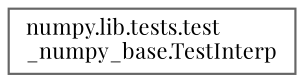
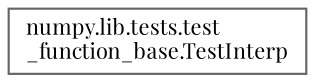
(152, 41) -> (157, 41)
